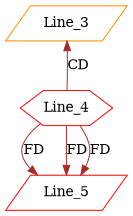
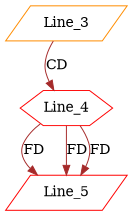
(67, 71) -> (45, 61)
